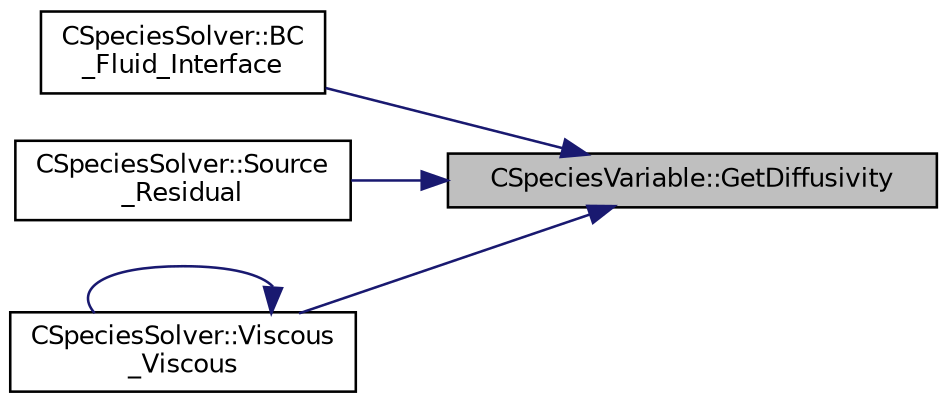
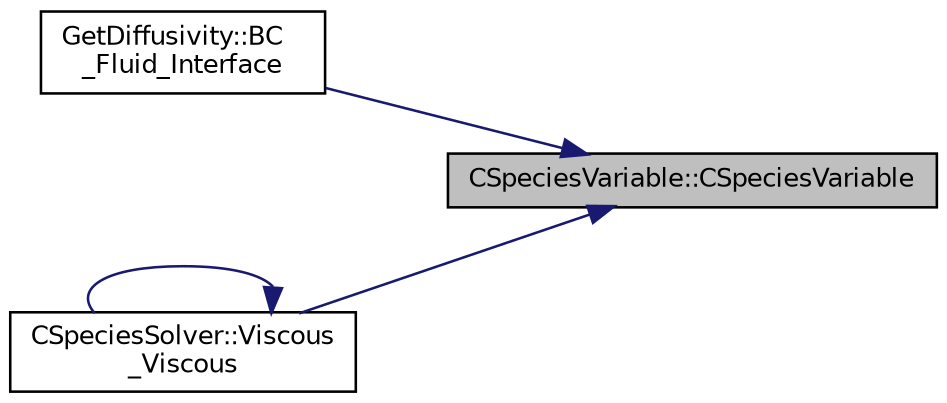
(183, 52) -> (183, 52)
(183, 180) -> none
(692, 180) -> (692, 180)
